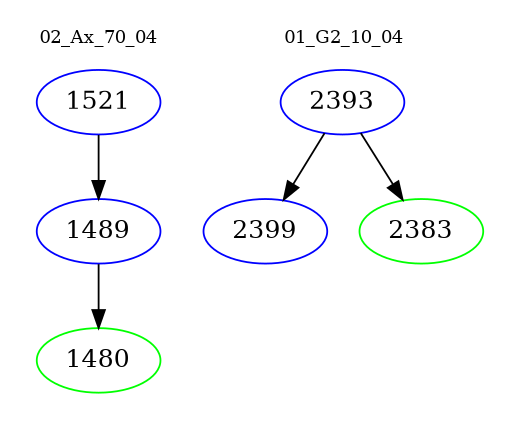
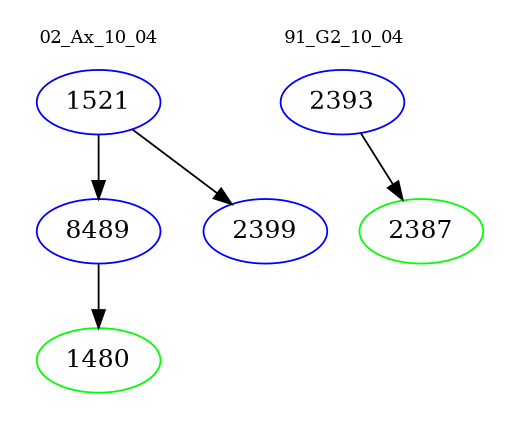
(99, 39) -> (99, 39)
(344, 39) -> (344, 39)
(309, 159) -> (164, 153)
(99, 231) -> (99, 231)
(421, 231) -> (421, 231)
